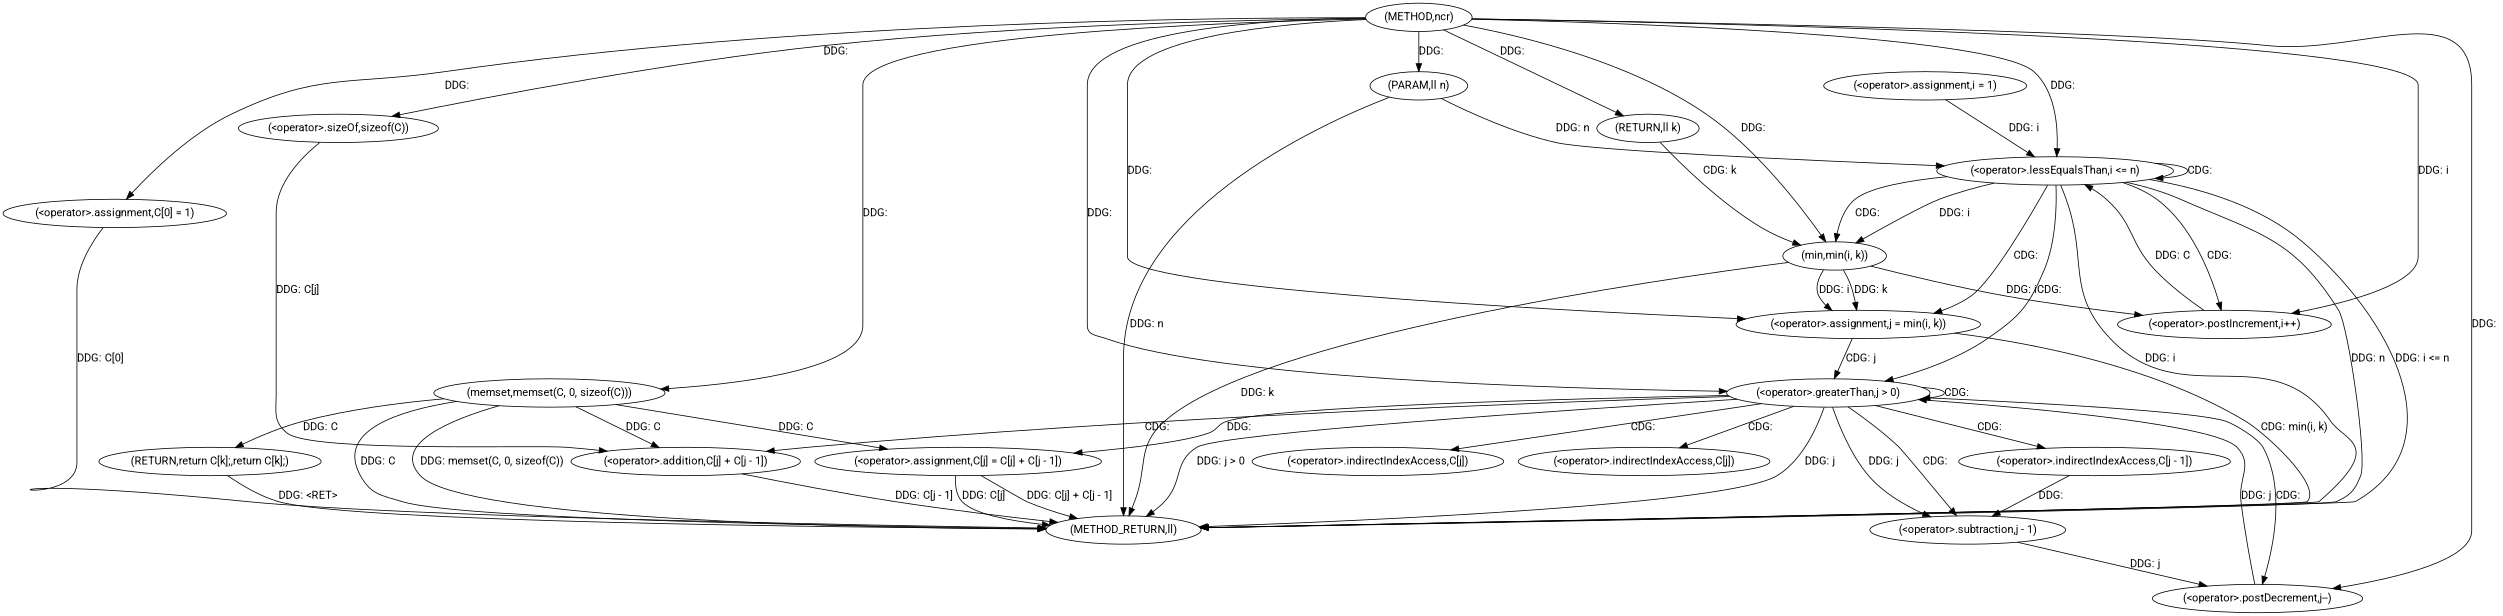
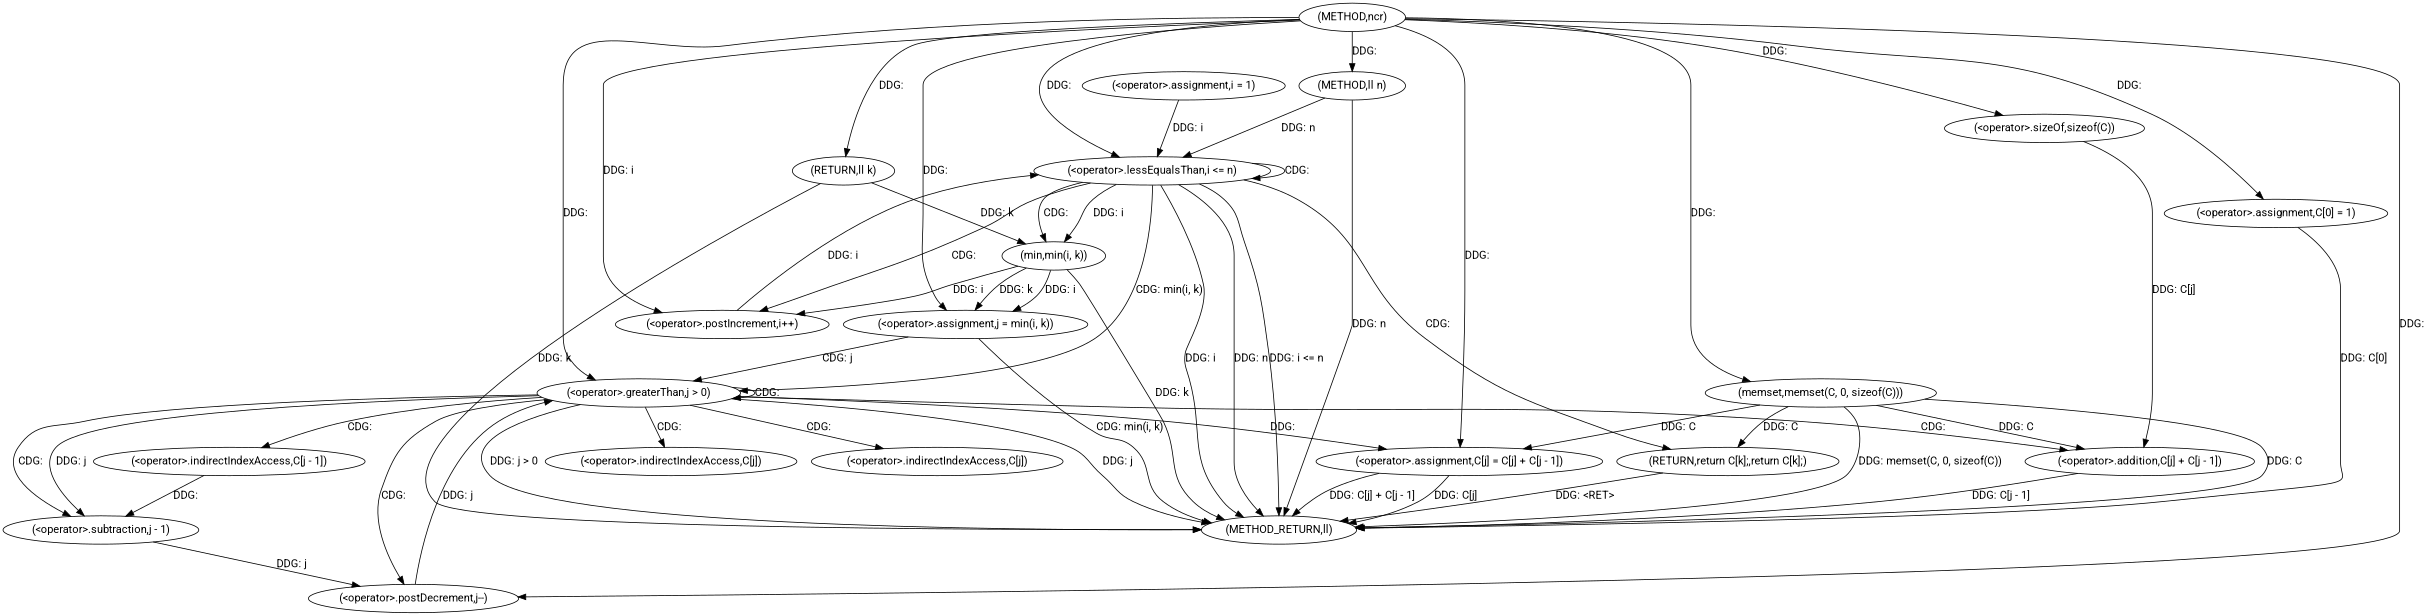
(1419, 86) -> (1352, 86)
(1666, 91) -> (1465, 213)
(1720, 171) -> (997, 213)
(2173, 256) -> (843, 256)
(2004, 257) -> (1431, 343)
(2051, 290) -> (1169, 290)
none -> (551, 518)
